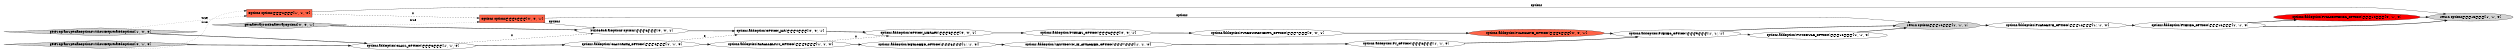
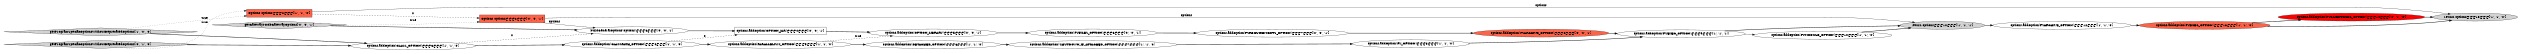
(2200, 25) -> (2205, 25)
(856, 37) -> (858, 37)
